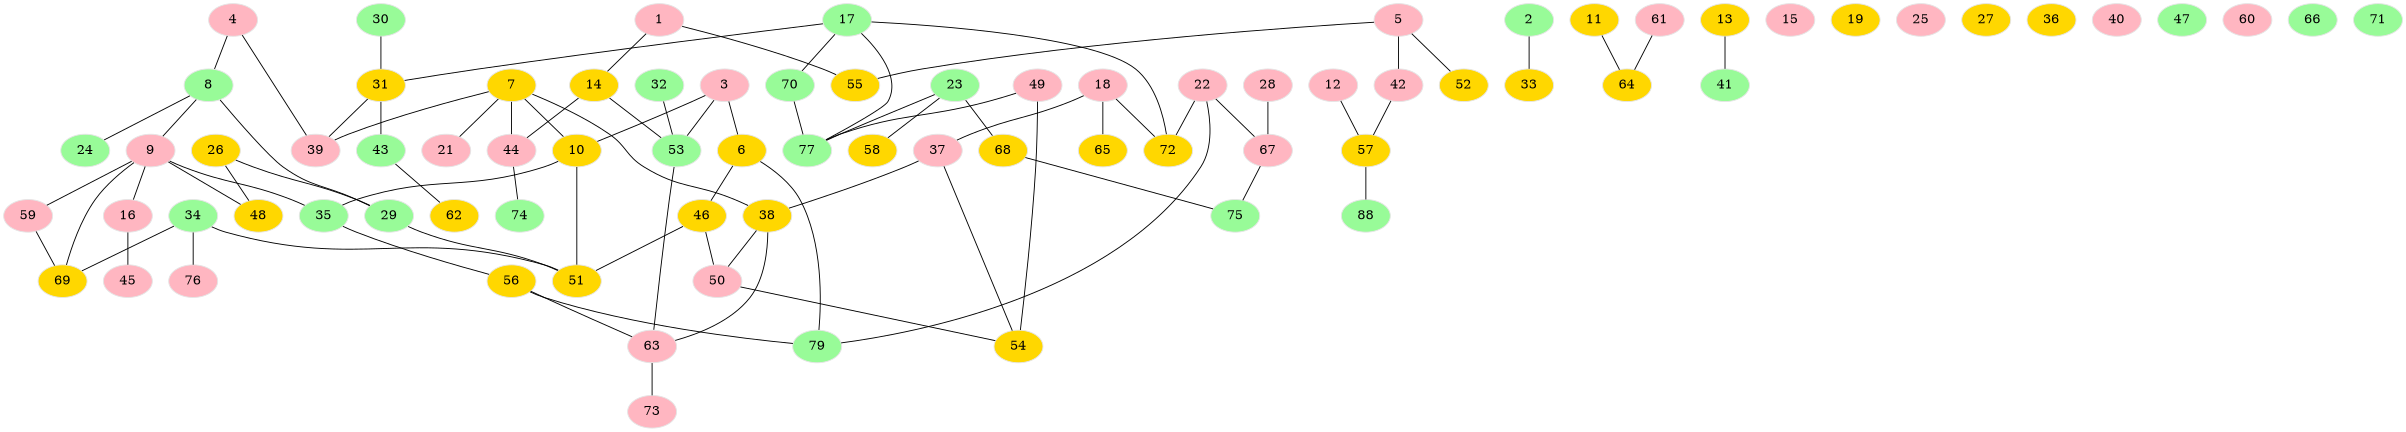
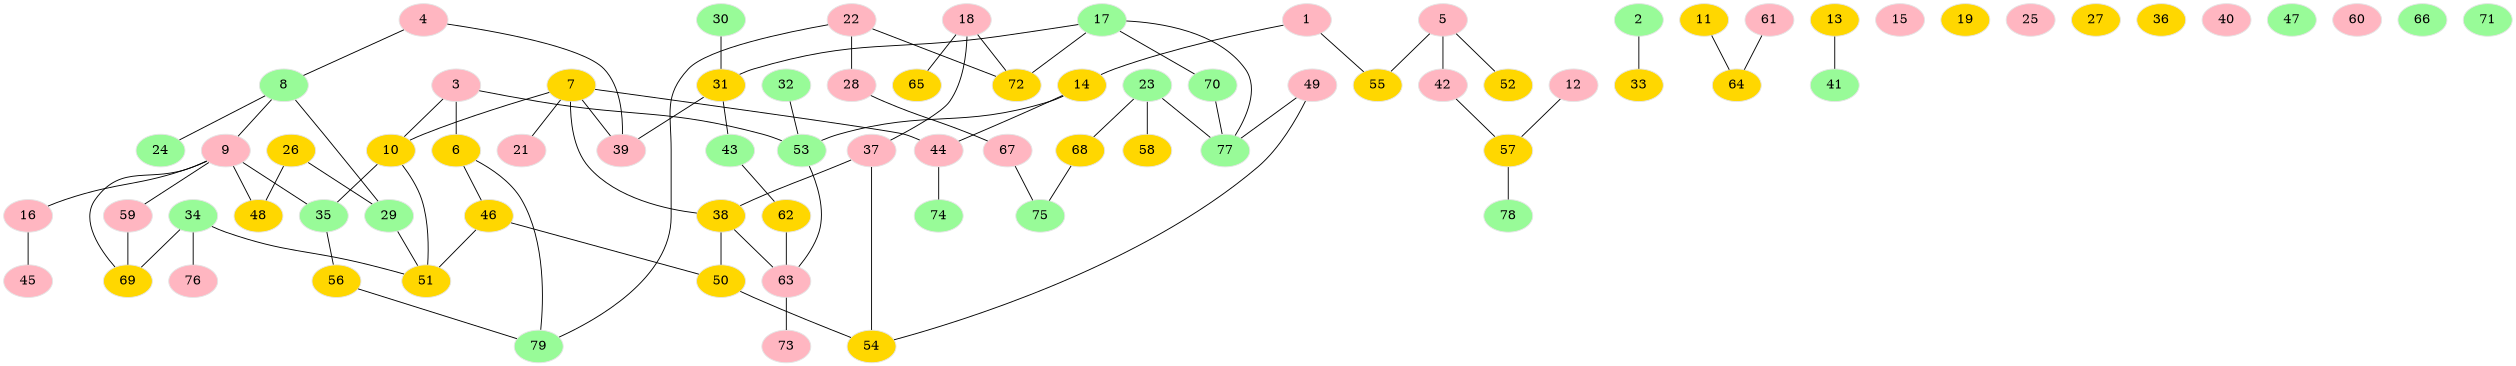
(1235, 118) -> (852, 54)
(1366, 216) -> (1508, 216)
(717, 281) -> (721, 281)
(581, 314) -> (786, 249)
